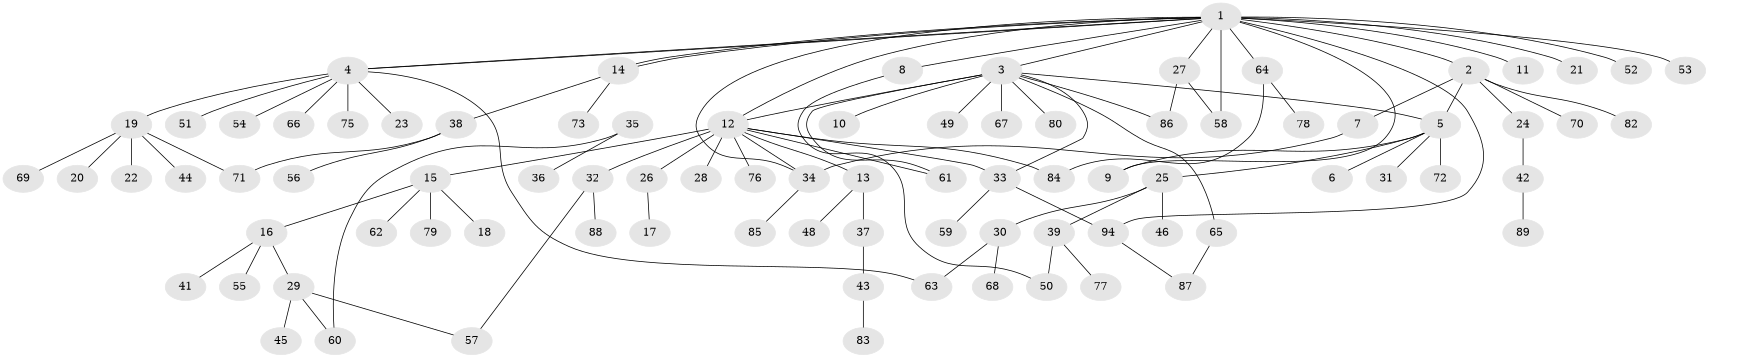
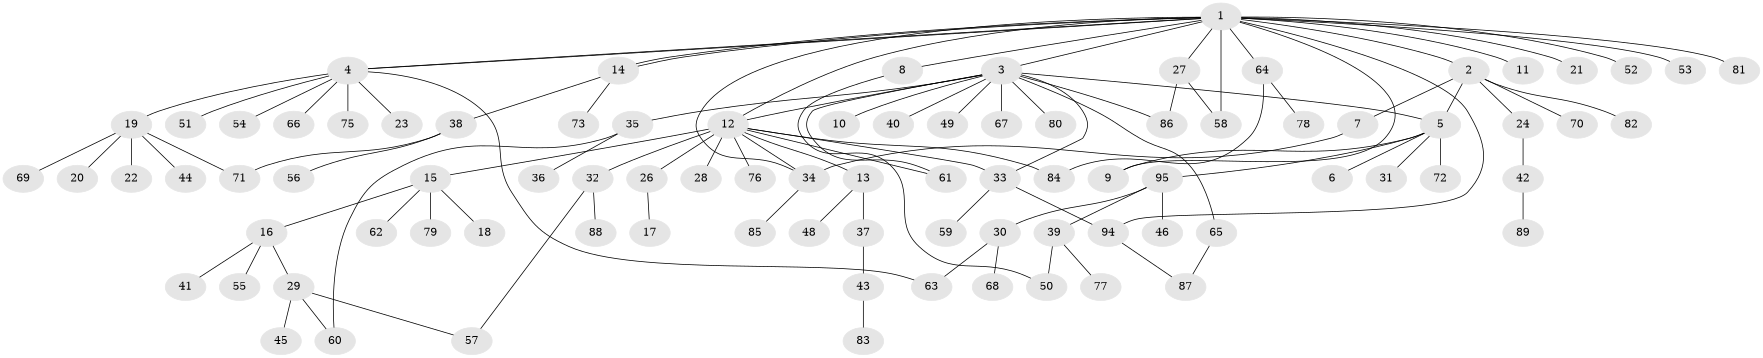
none -> (1739, 71)
none -> (809, 98)
none -> (893, 125)
(1162, 179) -> (1162, 179)
